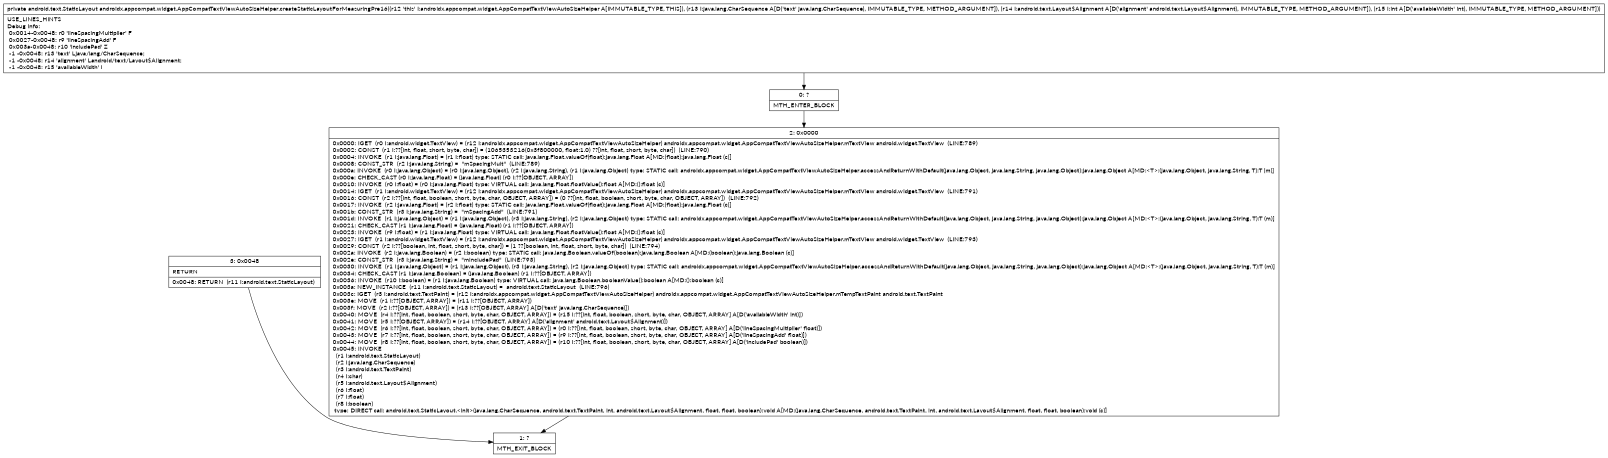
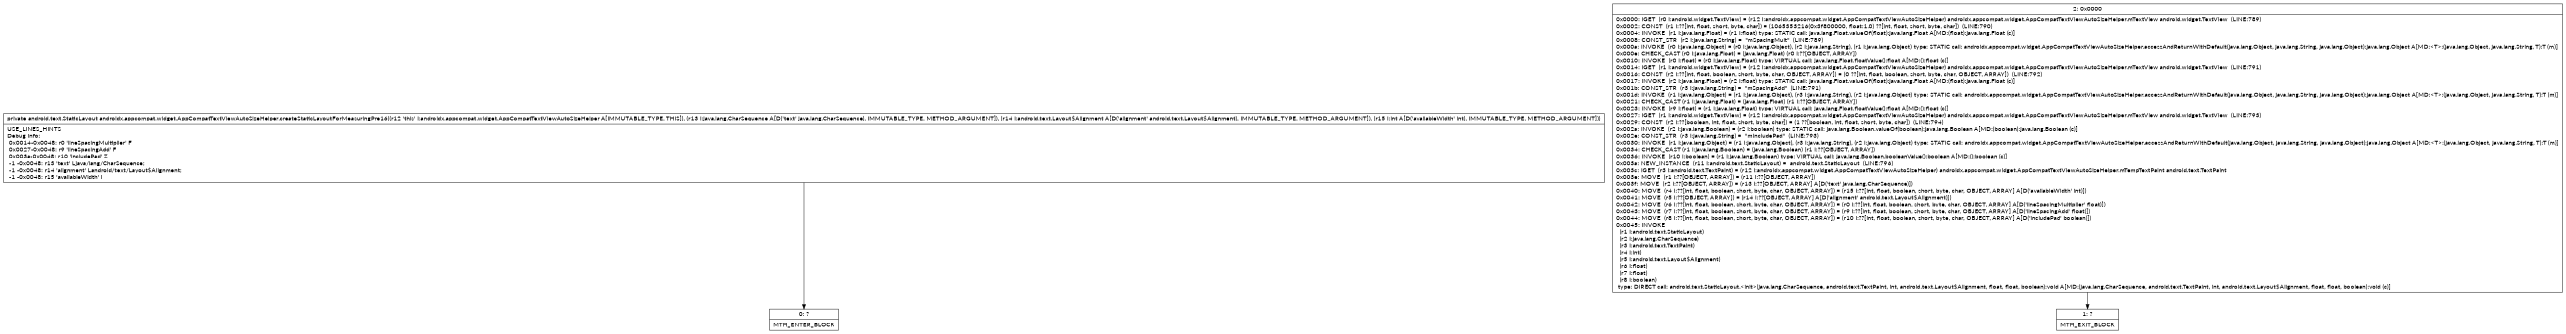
(804, 117) -> none
(245, 272) -> none
(348, 376) -> (1629, 252)
